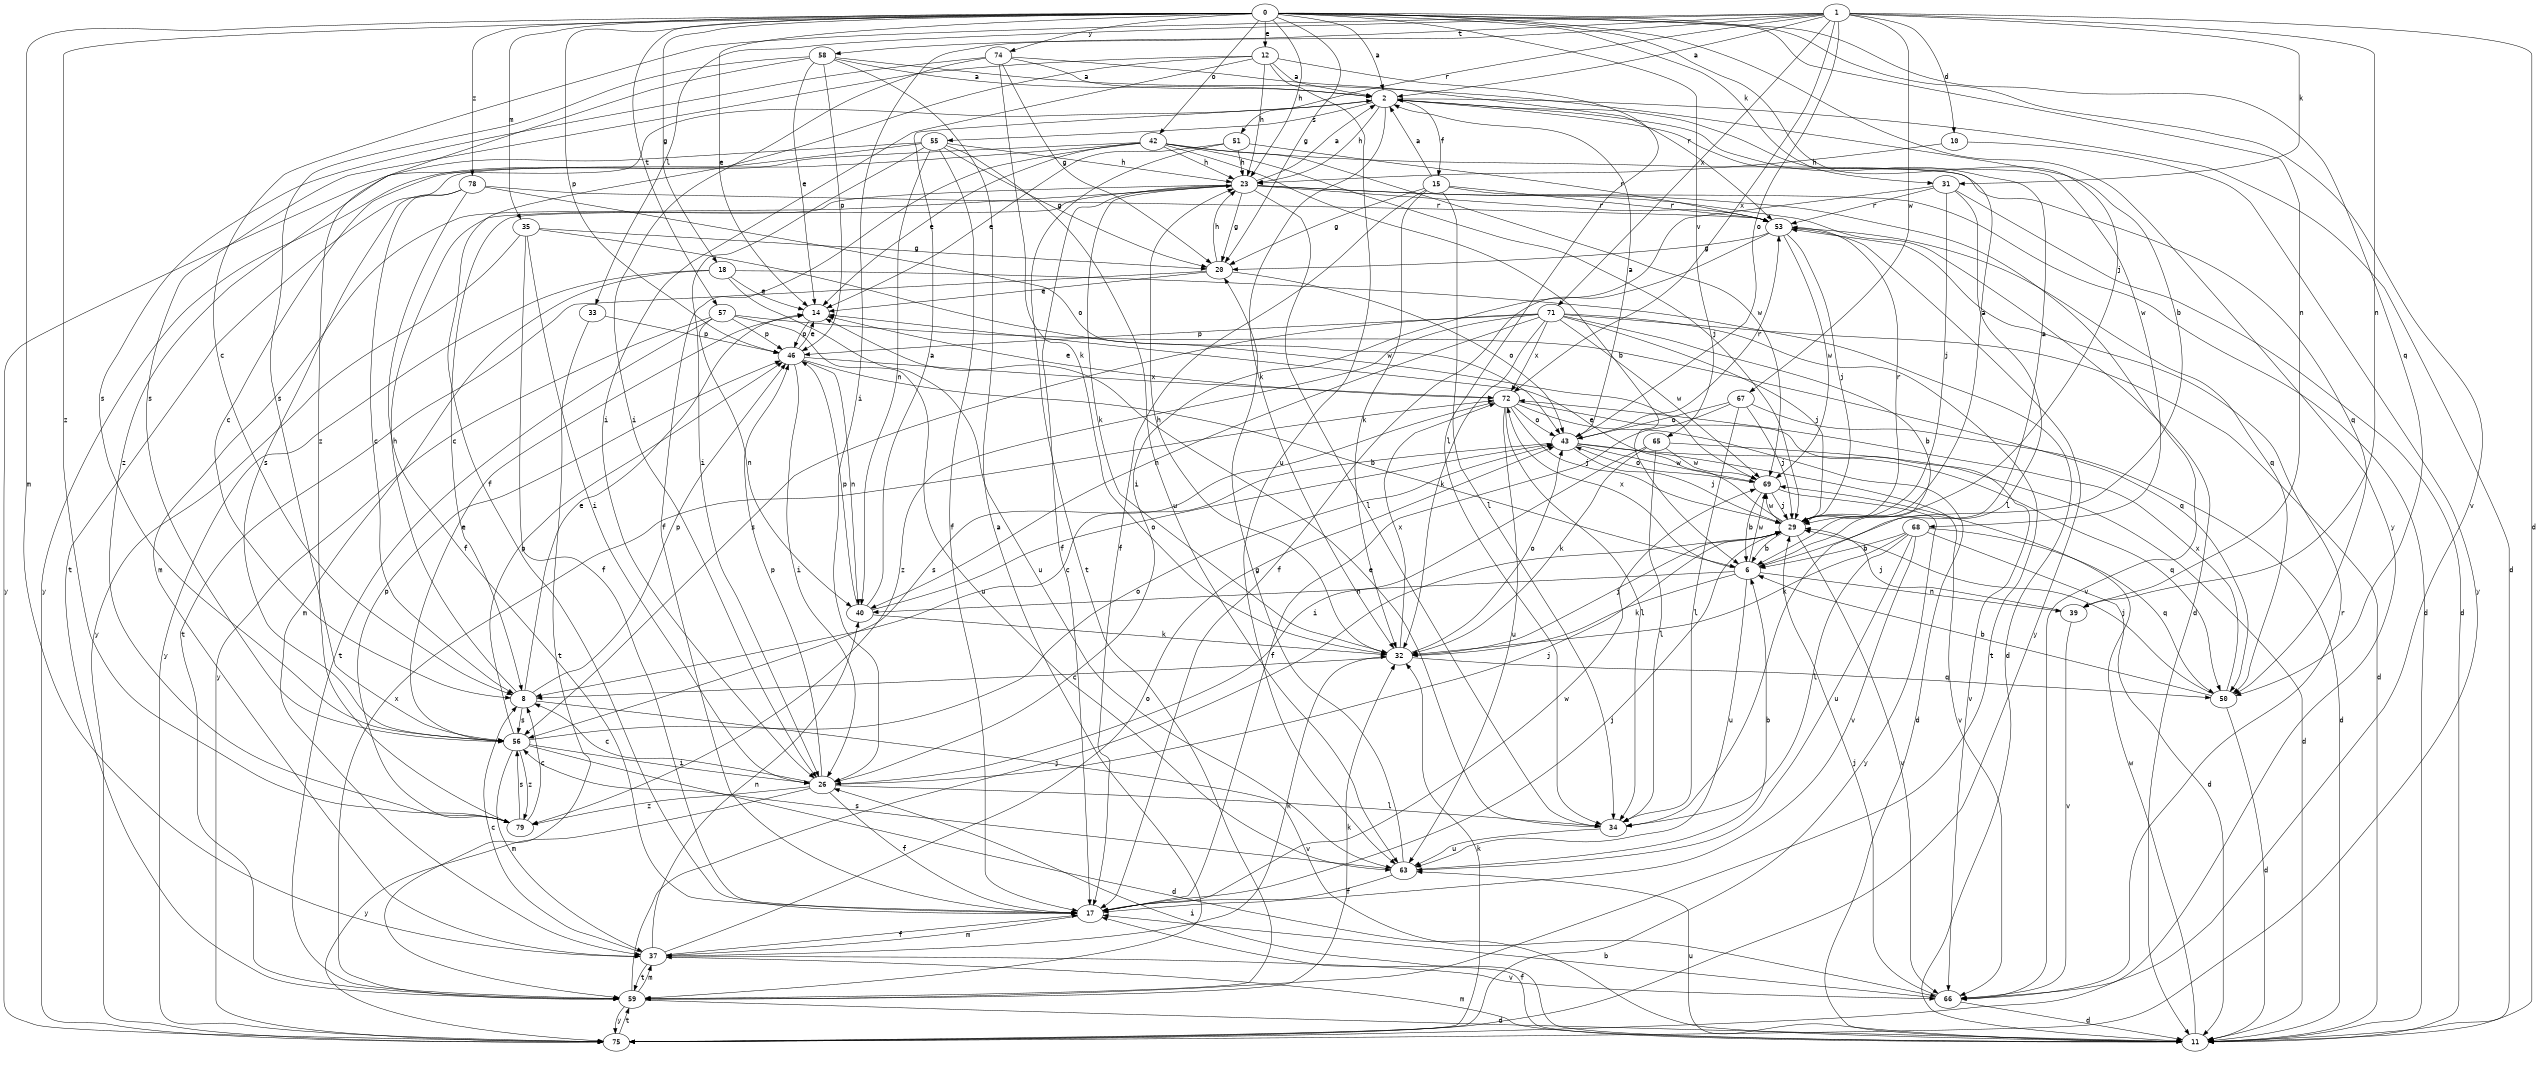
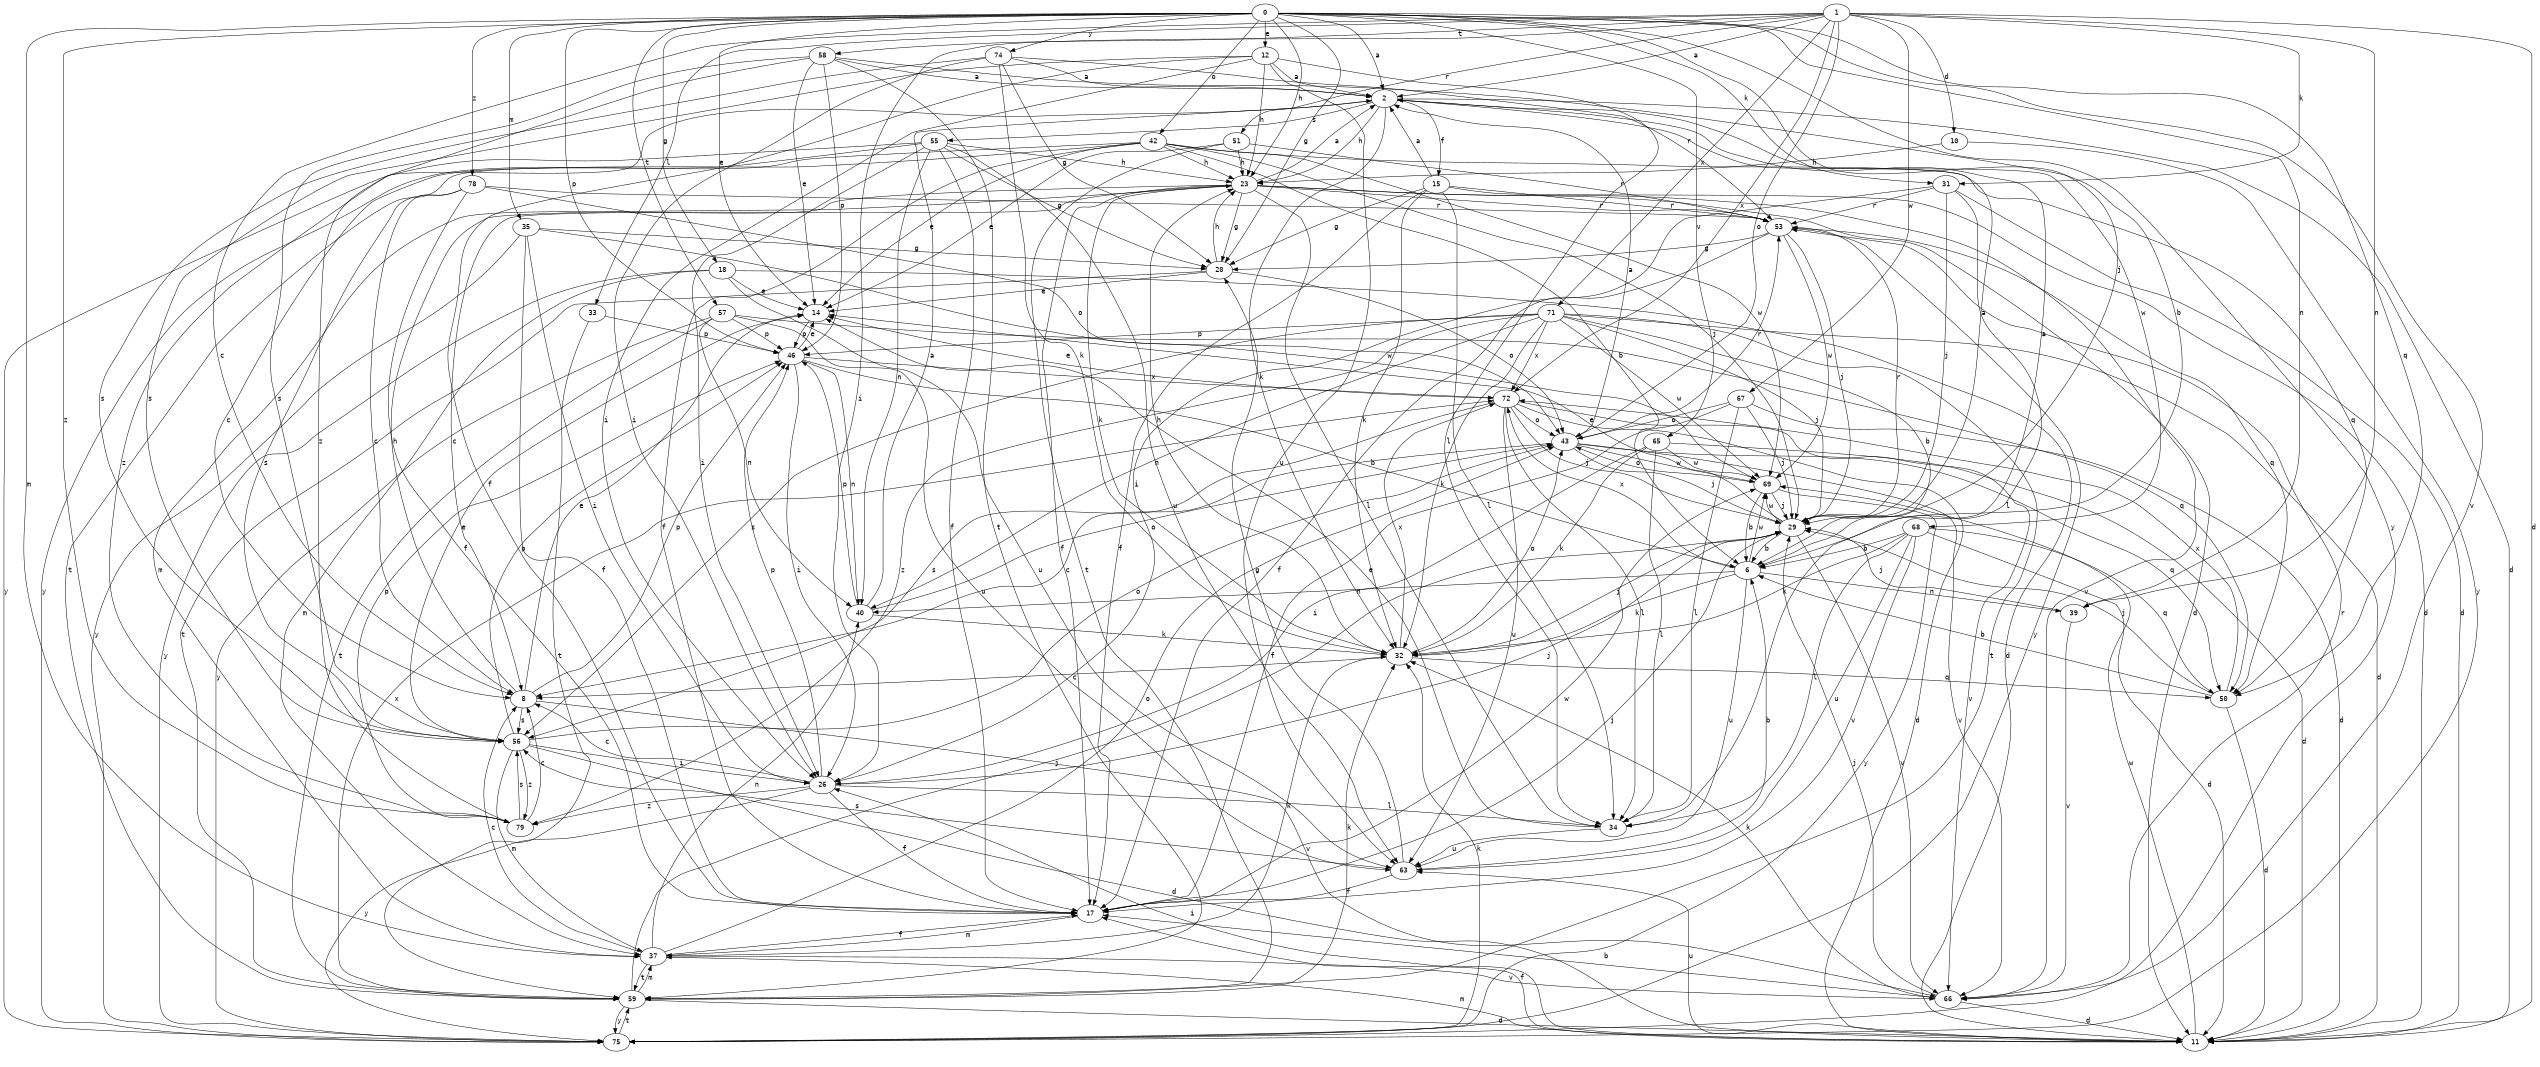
(999, 528) -> (999, 528)
none -> (1701, 799)
